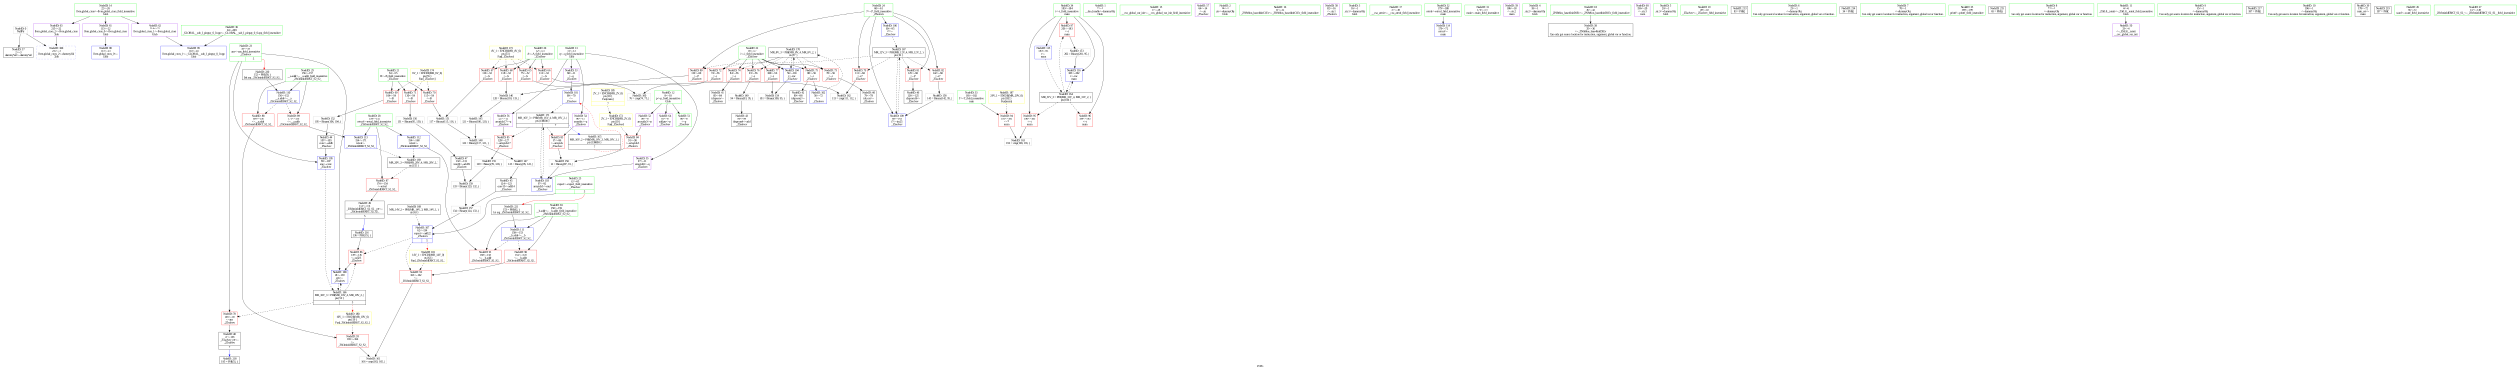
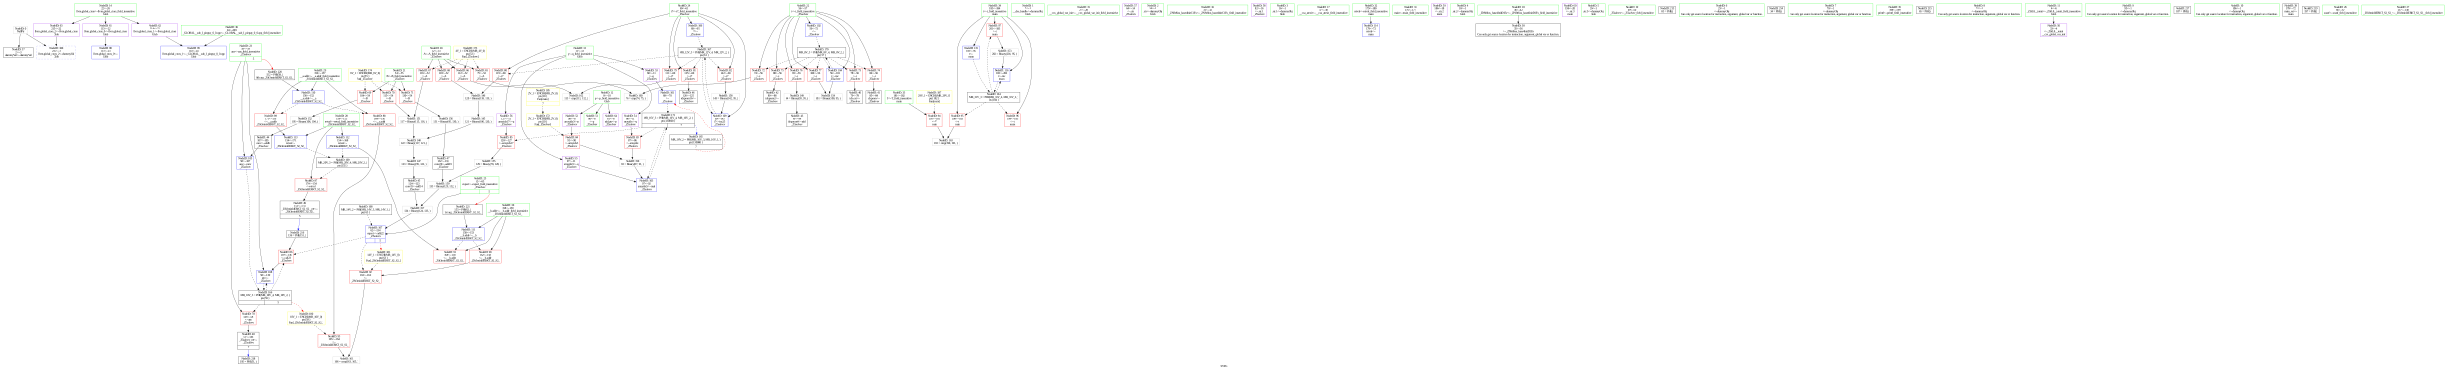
(815, 85) -> (808, 19)
